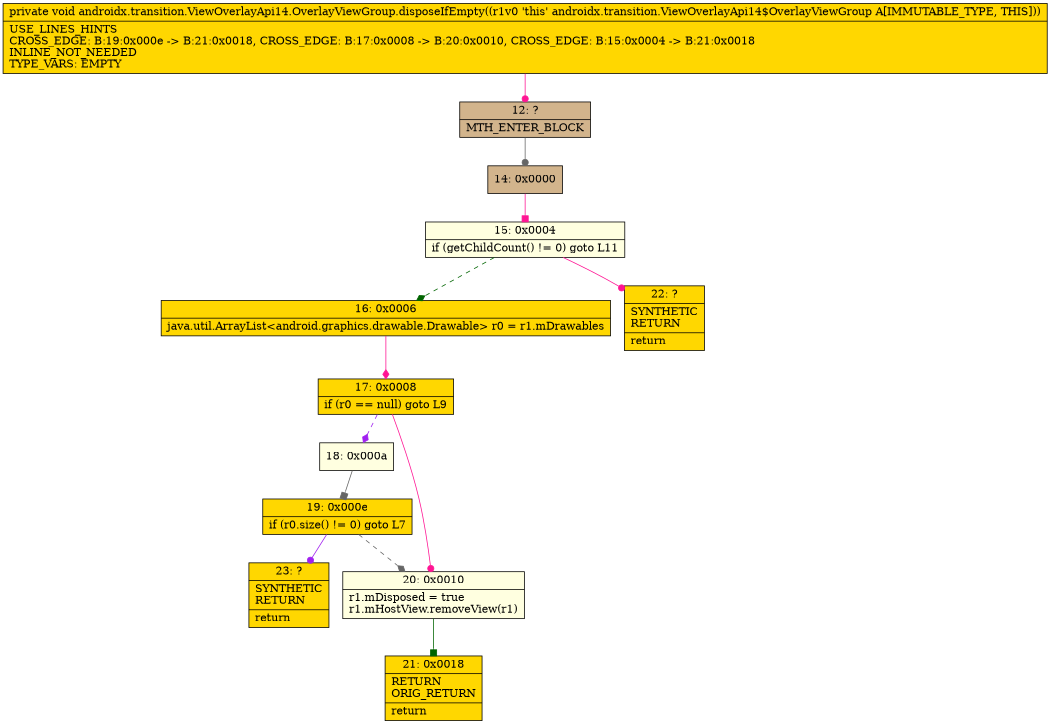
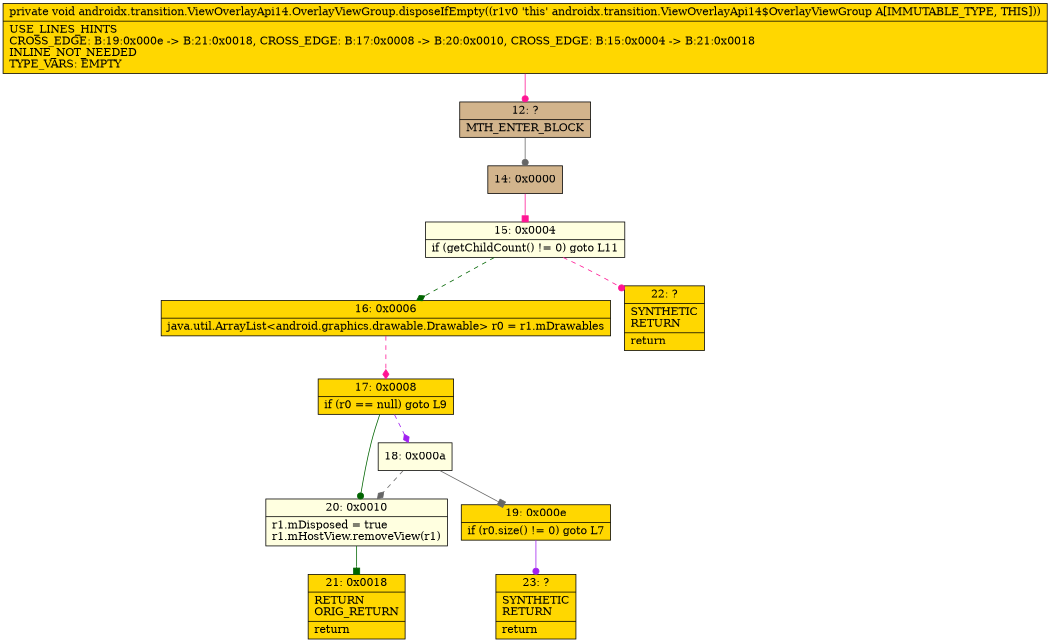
(591, 271) -> (591, 271)
(386, 353) -> (386, 353)
(416, 489) -> (369, 453)
(378, 550) -> (393, 481)
